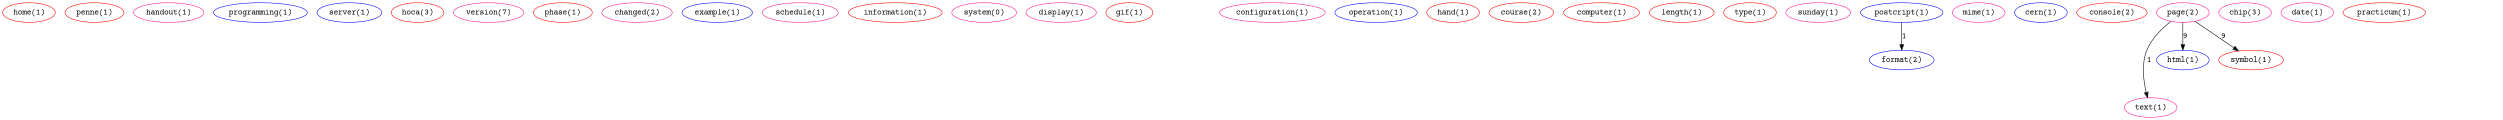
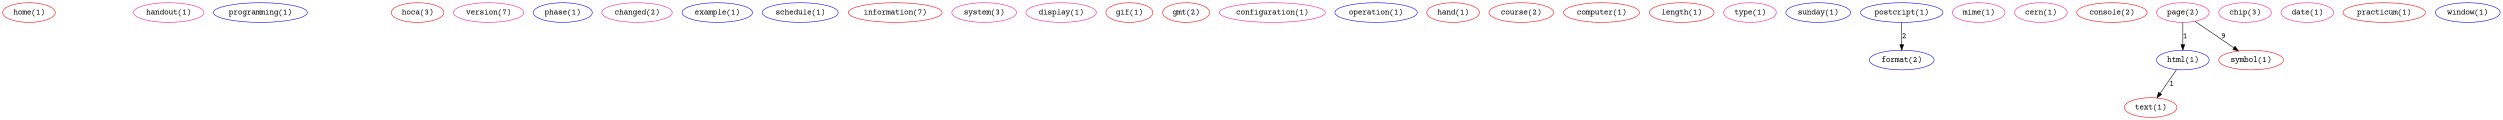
(94, 13) -> none
(349, 13) -> none
(563, 13) -> (563, 13)
(800, 13) -> (800, 13)
(895, 13) -> (895, 13)
(984, 13) -> (984, 13)
none -> (1186, 13)
(1750, 13) -> (1750, 13)
(1818, 13) -> (1818, 13)
(2041, 13) -> (2041, 13)
none -> (2468, 13)
(1904, 36) -> (1904, 36)
(2185, 36) -> (2185, 36)
(2146, 53) -> (2168, 81)
(2151, 108) -> (2151, 108)
